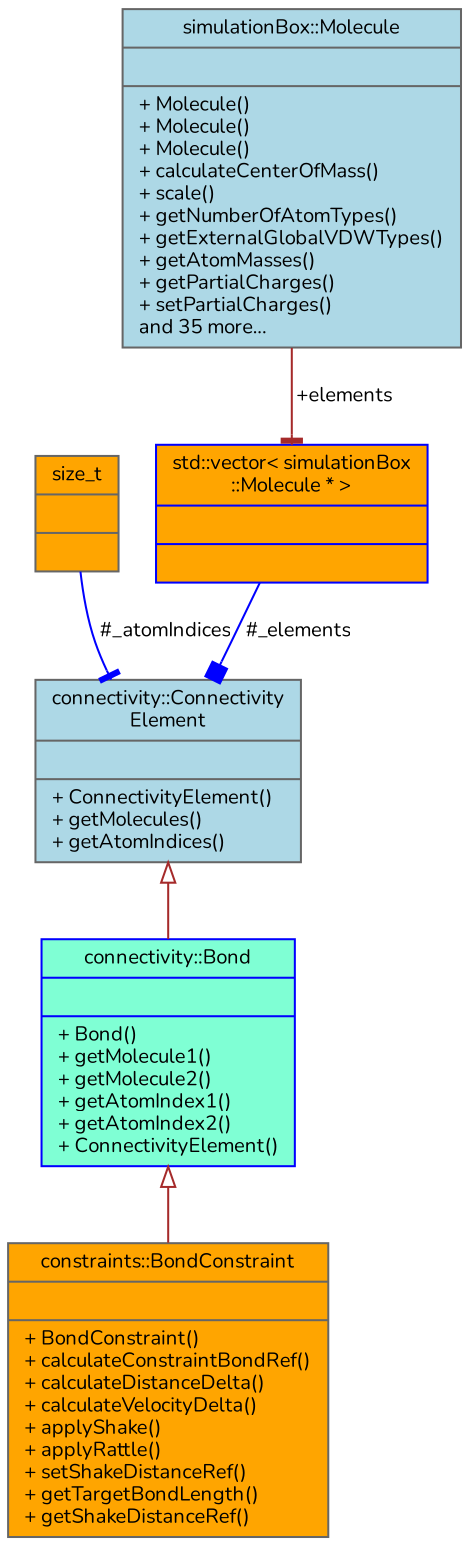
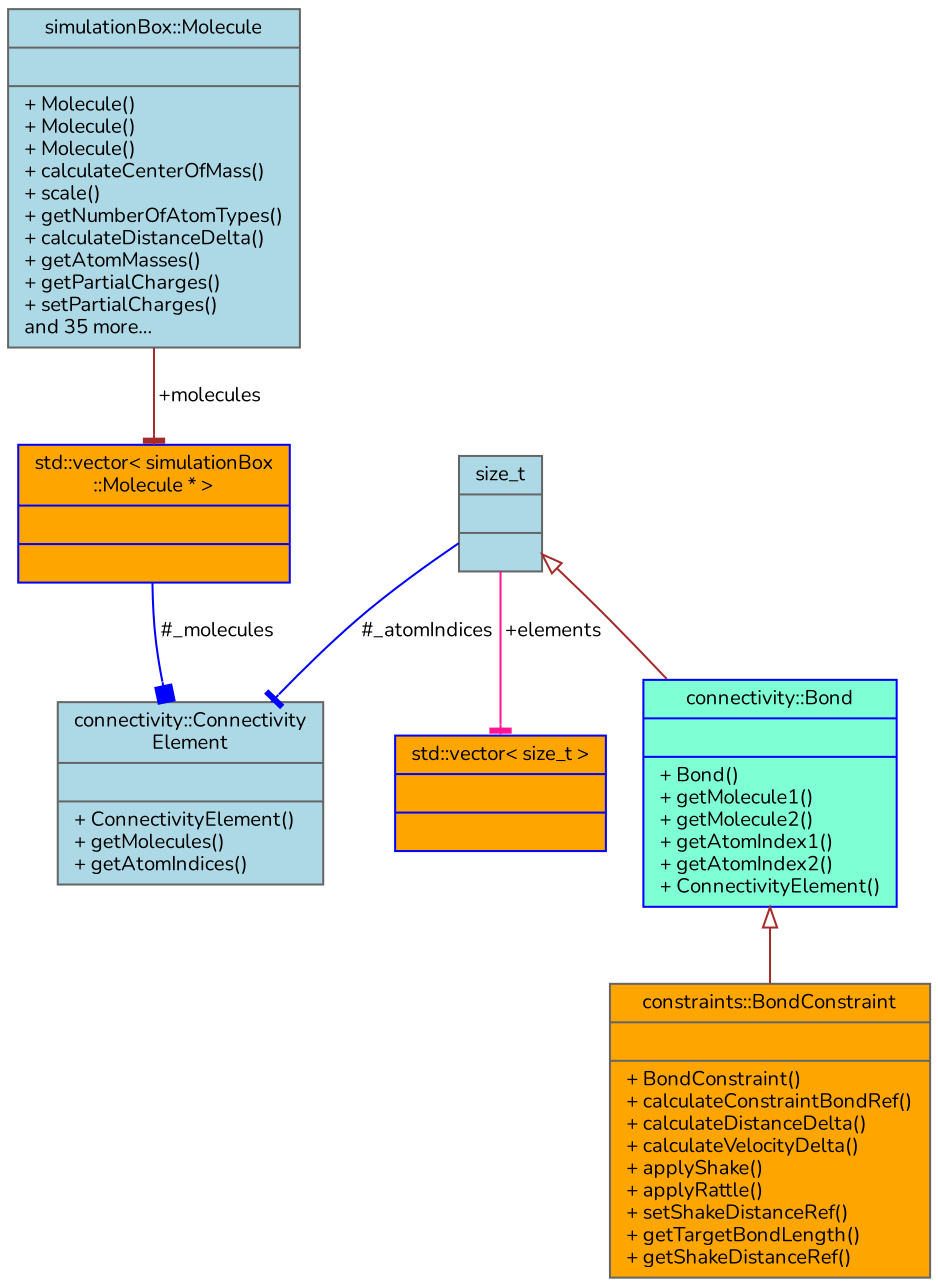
(292, 238) -> (145, 238)
(342, 396) -> (208, 396)
(77, 514) -> (501, 514)
(297, 631) -> (215, 631)
none -> (501, 793)
(168, 911) -> (613, 623)
